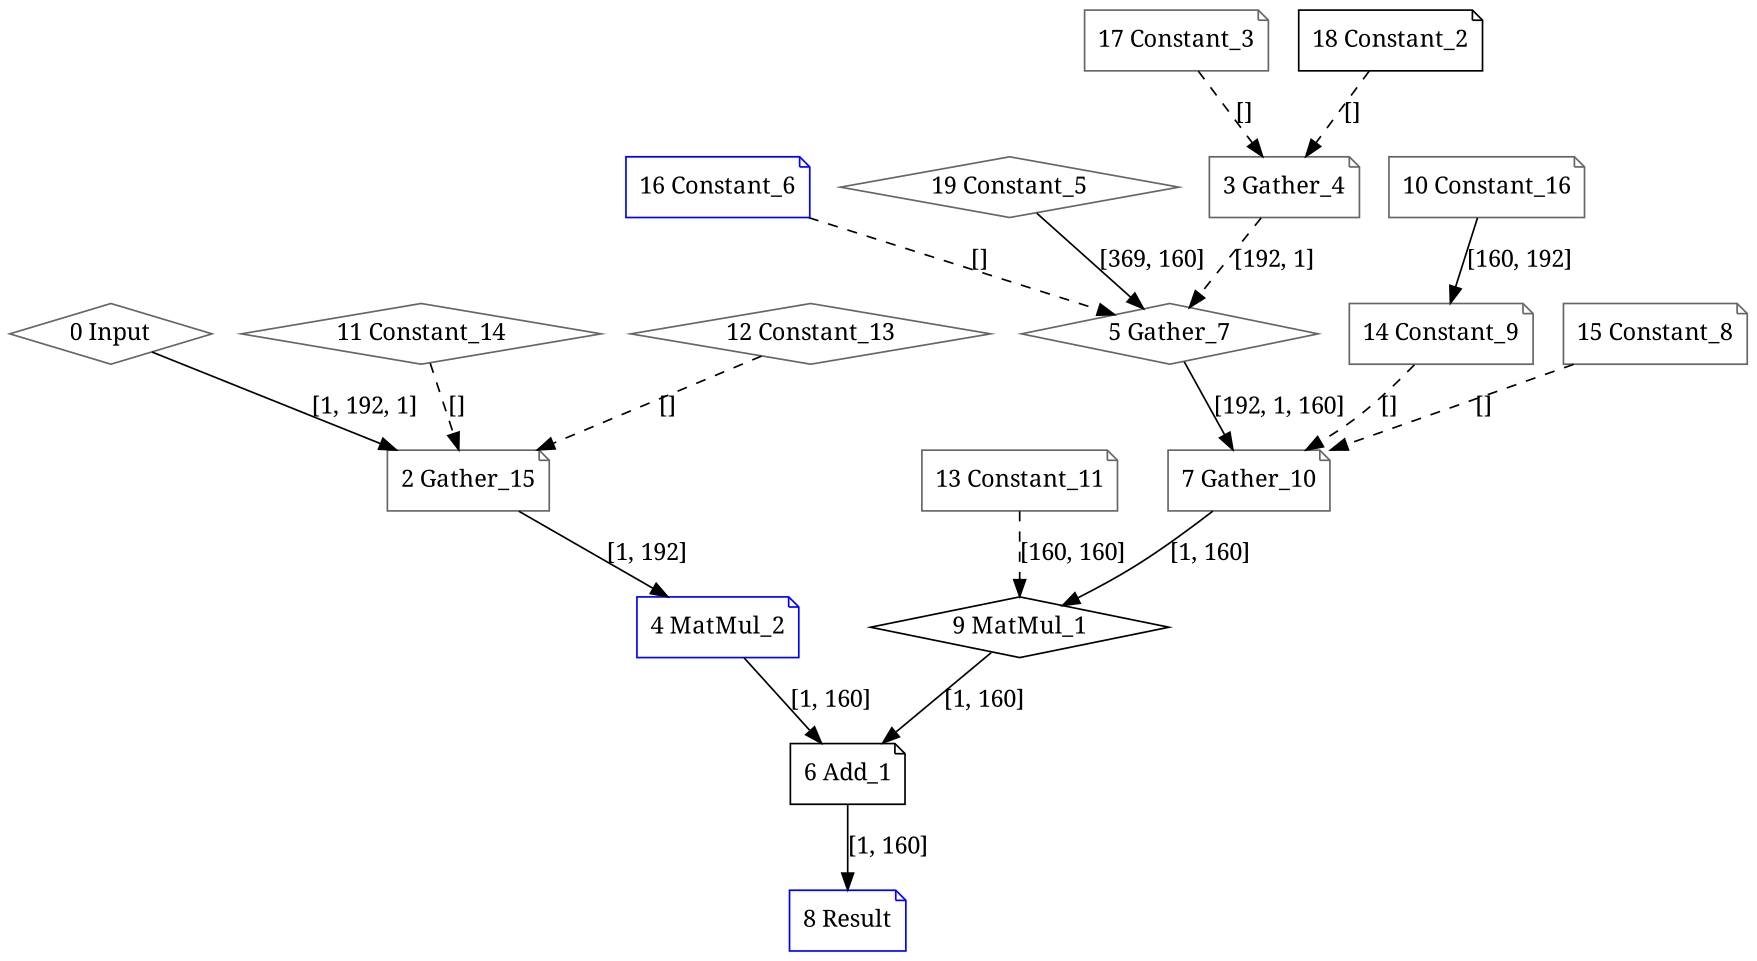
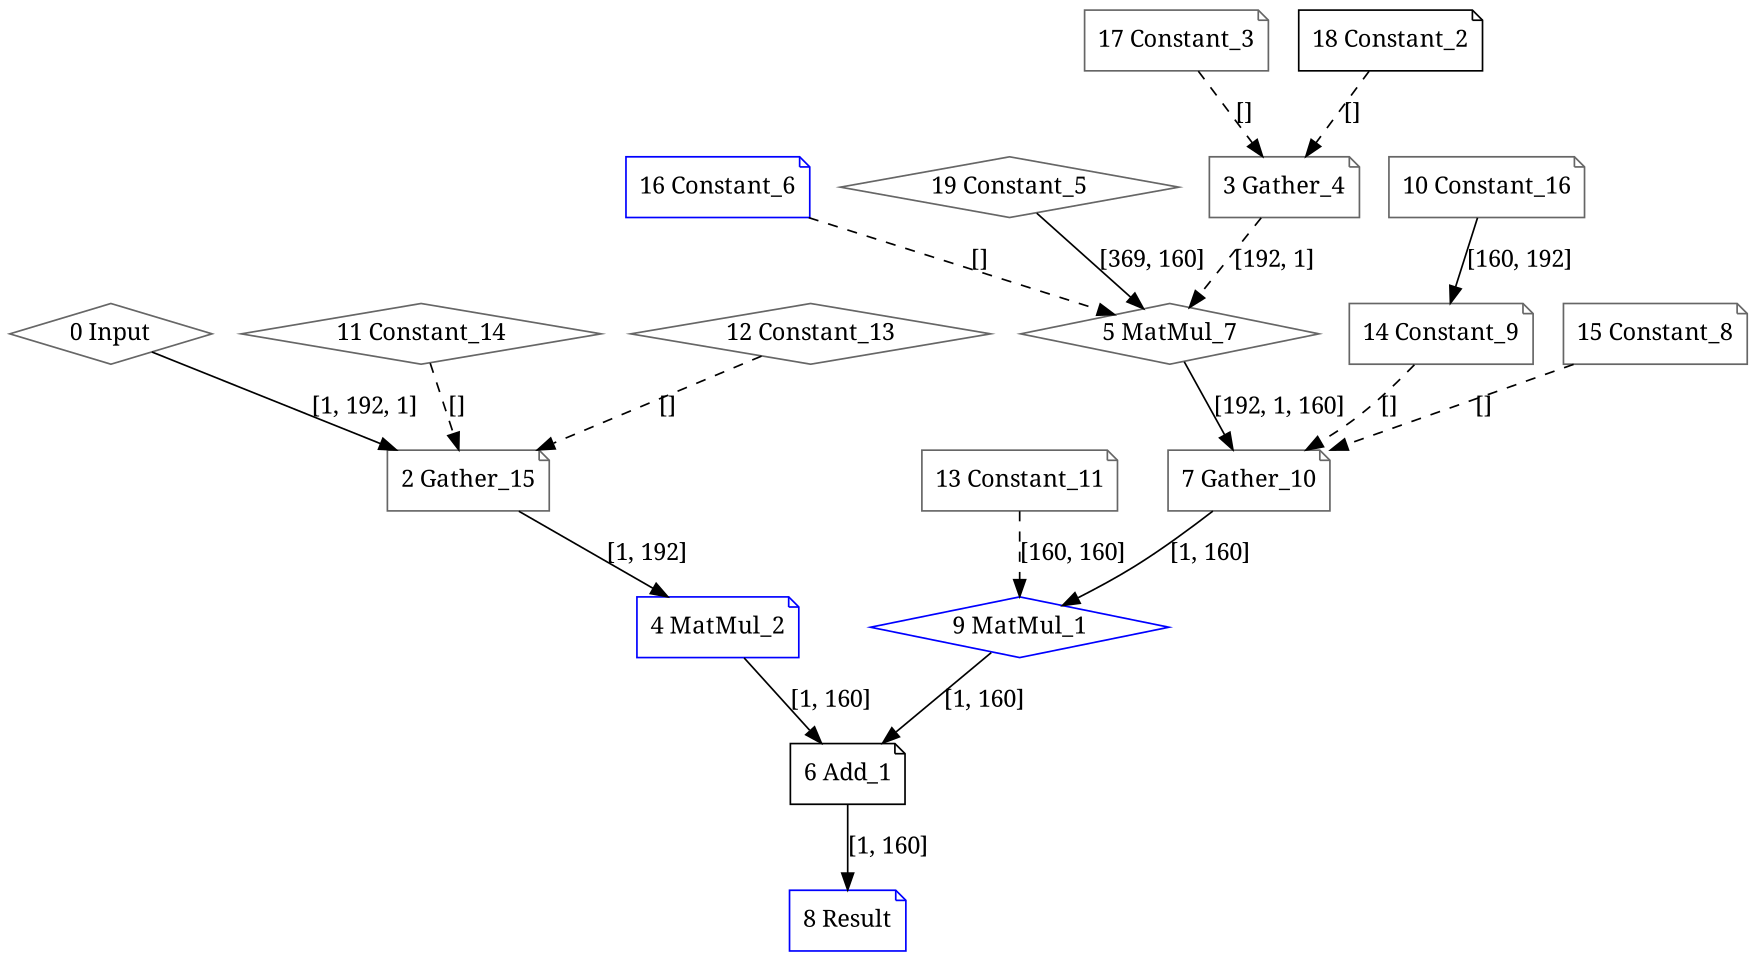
(1170, 334) -> (1170, 334)
(1020, 627) -> (1020, 627)
